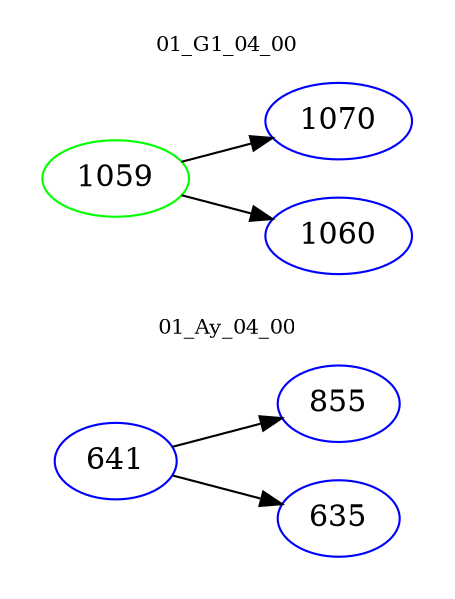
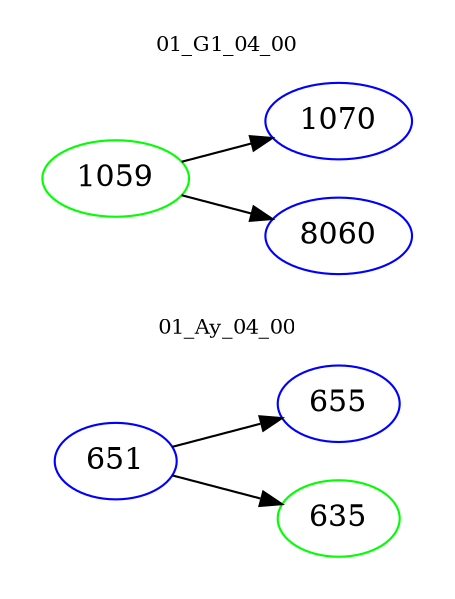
(339, 236) -> (339, 236)
(339, 404) -> (339, 404)
(116, 461) -> (116, 461)
(339, 518) -> (339, 518)
